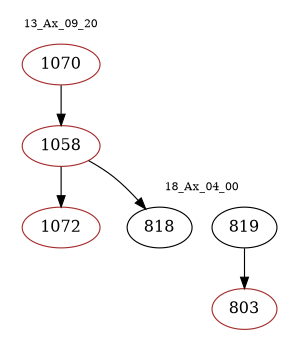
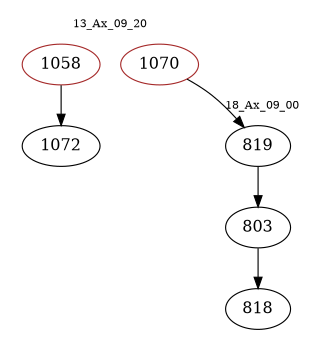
(61, 100) -> (223, 105)
(125, 187) -> (258, 263)
(202, 187) -> (263, 106)
(61, 228) -> (61, 146)
(244, 309) -> (258, 228)
